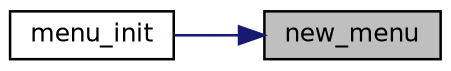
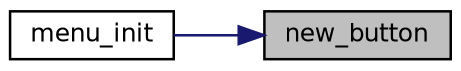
(353, 35) -> (358, 35)
